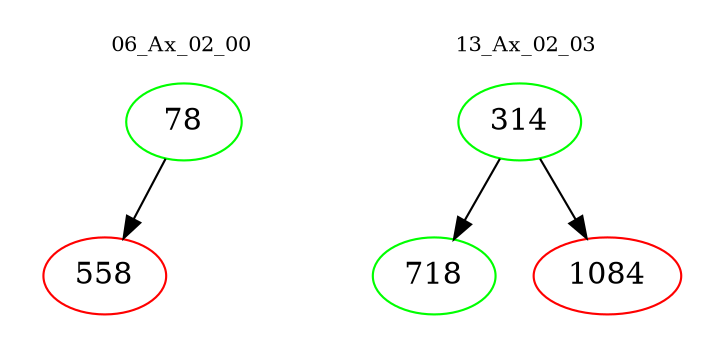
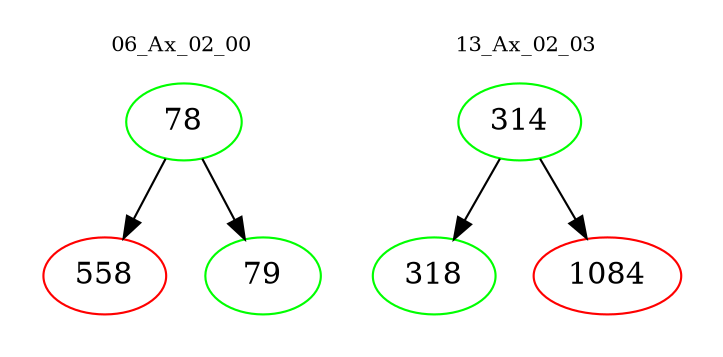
none -> (263, 276)
(434, 276) -> (434, 276)
